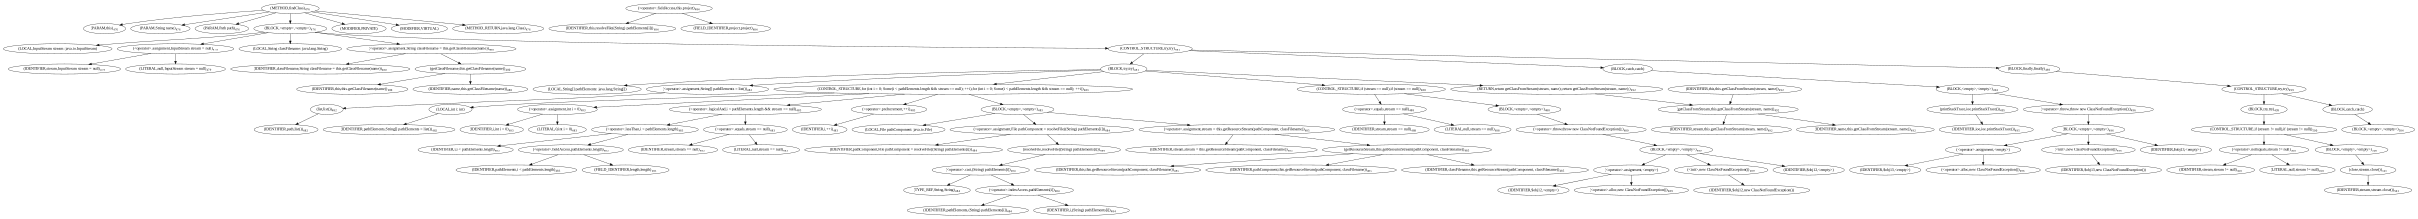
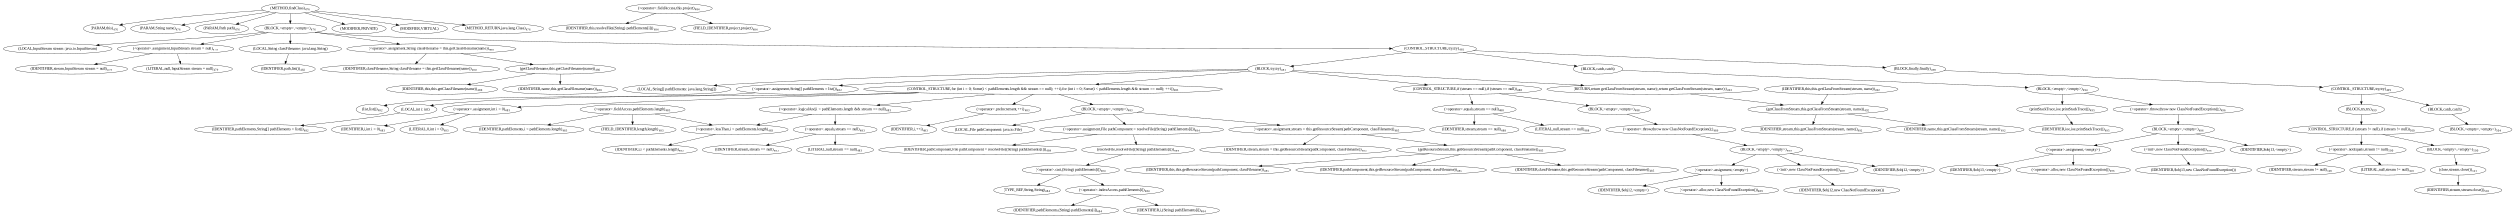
(308, 119) -> (287, 58)
(609, 139) -> (682, 119)
